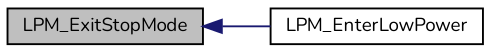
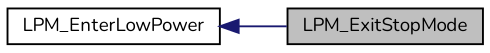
(246, 26) -> (263, 26)
